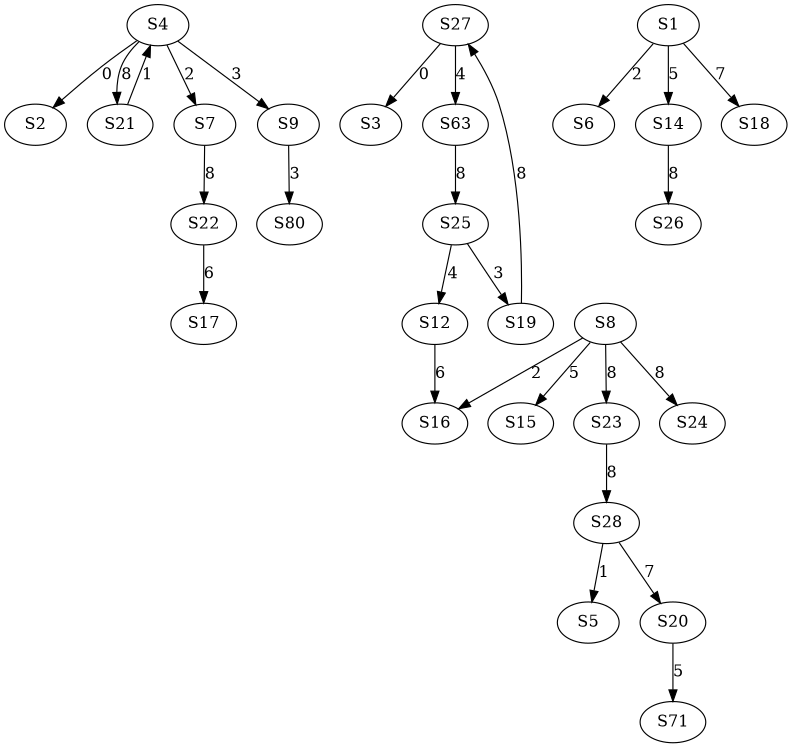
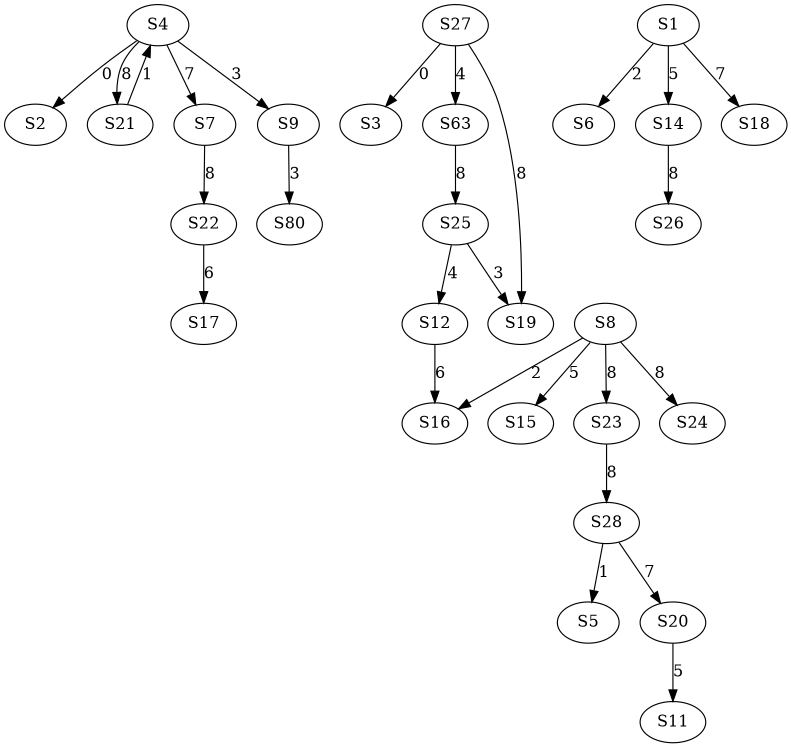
(190, 75) -> (190, 75)
(514, 175) -> (512, 164)
(673, 722) -> (673, 722)
